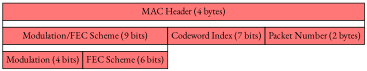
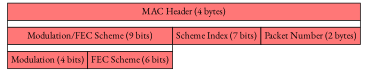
(216, 36) -> (217, 36)
